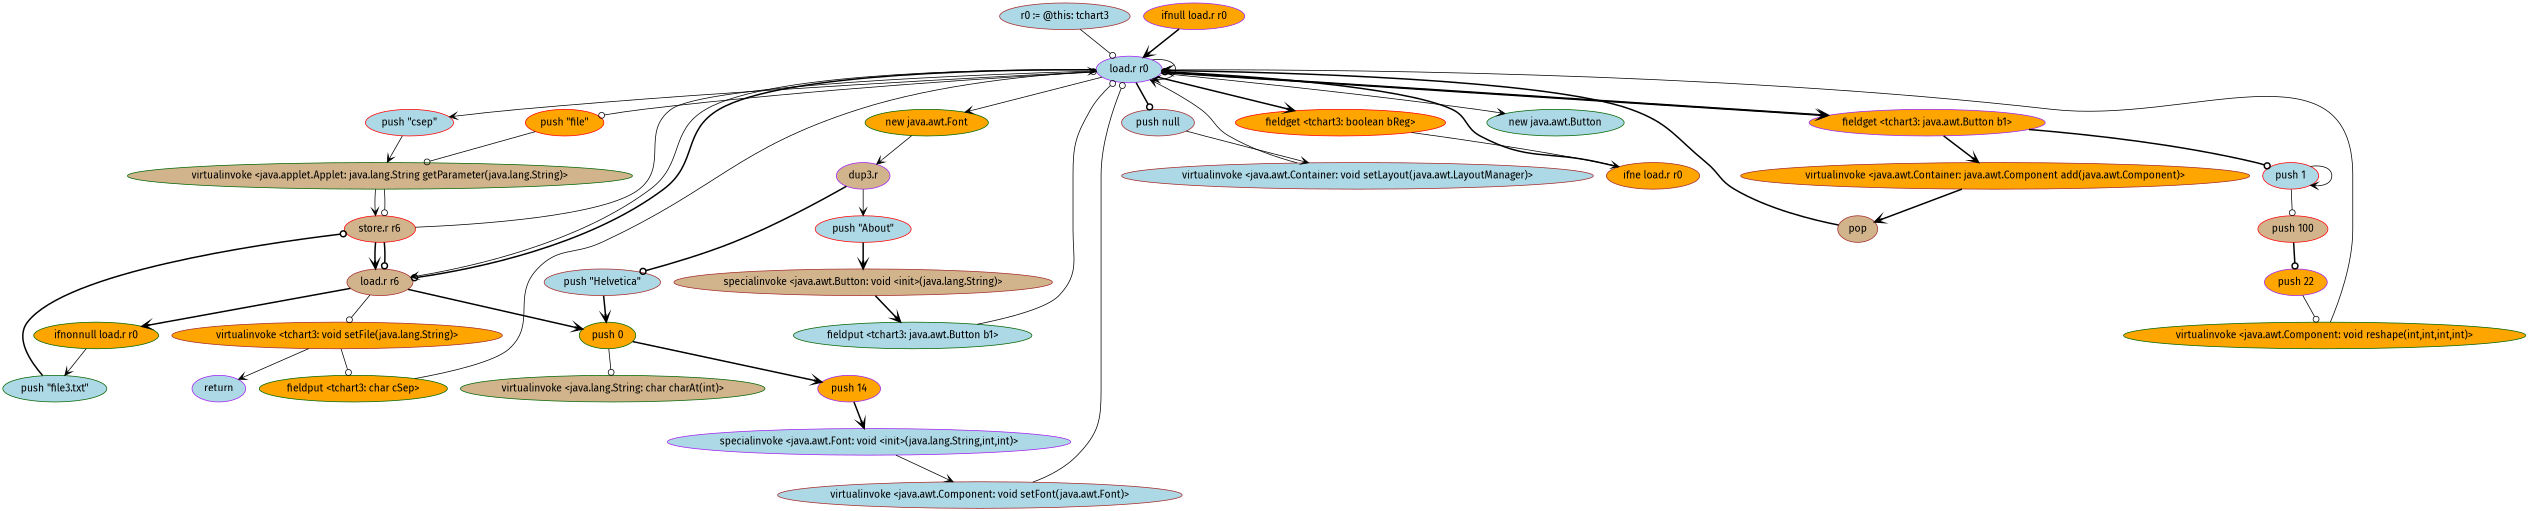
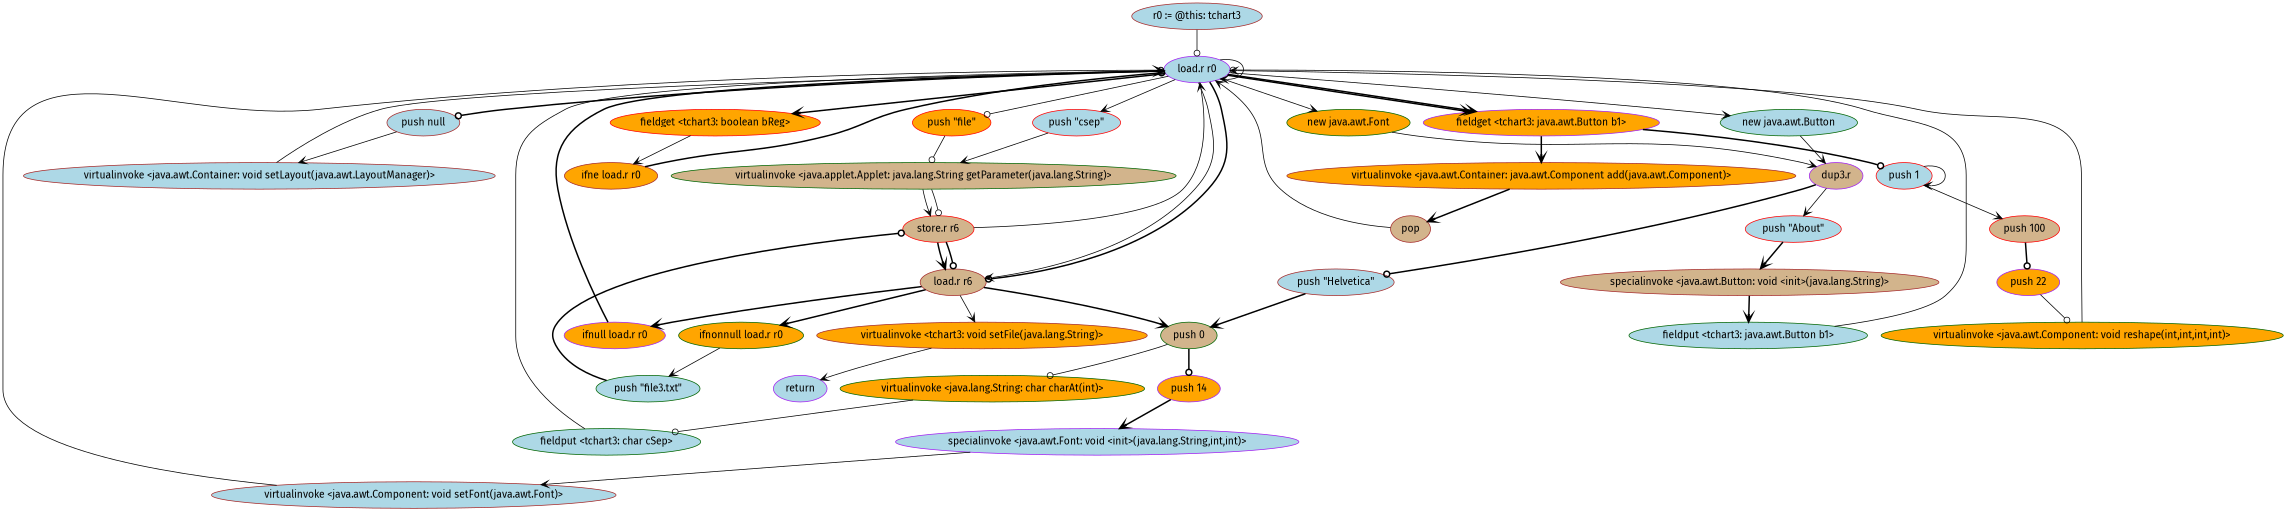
(1523, 89) -> (1279, 187)
none -> (1809, 145)
(2292, 200) -> (1960, 201)
none -> (790, 304)
(361, 306) -> (966, 305)
(608, 335) -> (1189, 335)
(344, 359) -> (796, 416)
(724, 361) -> (1189, 359)
(353, 389) -> (607, 442)
(613, 389) -> (992, 389)
